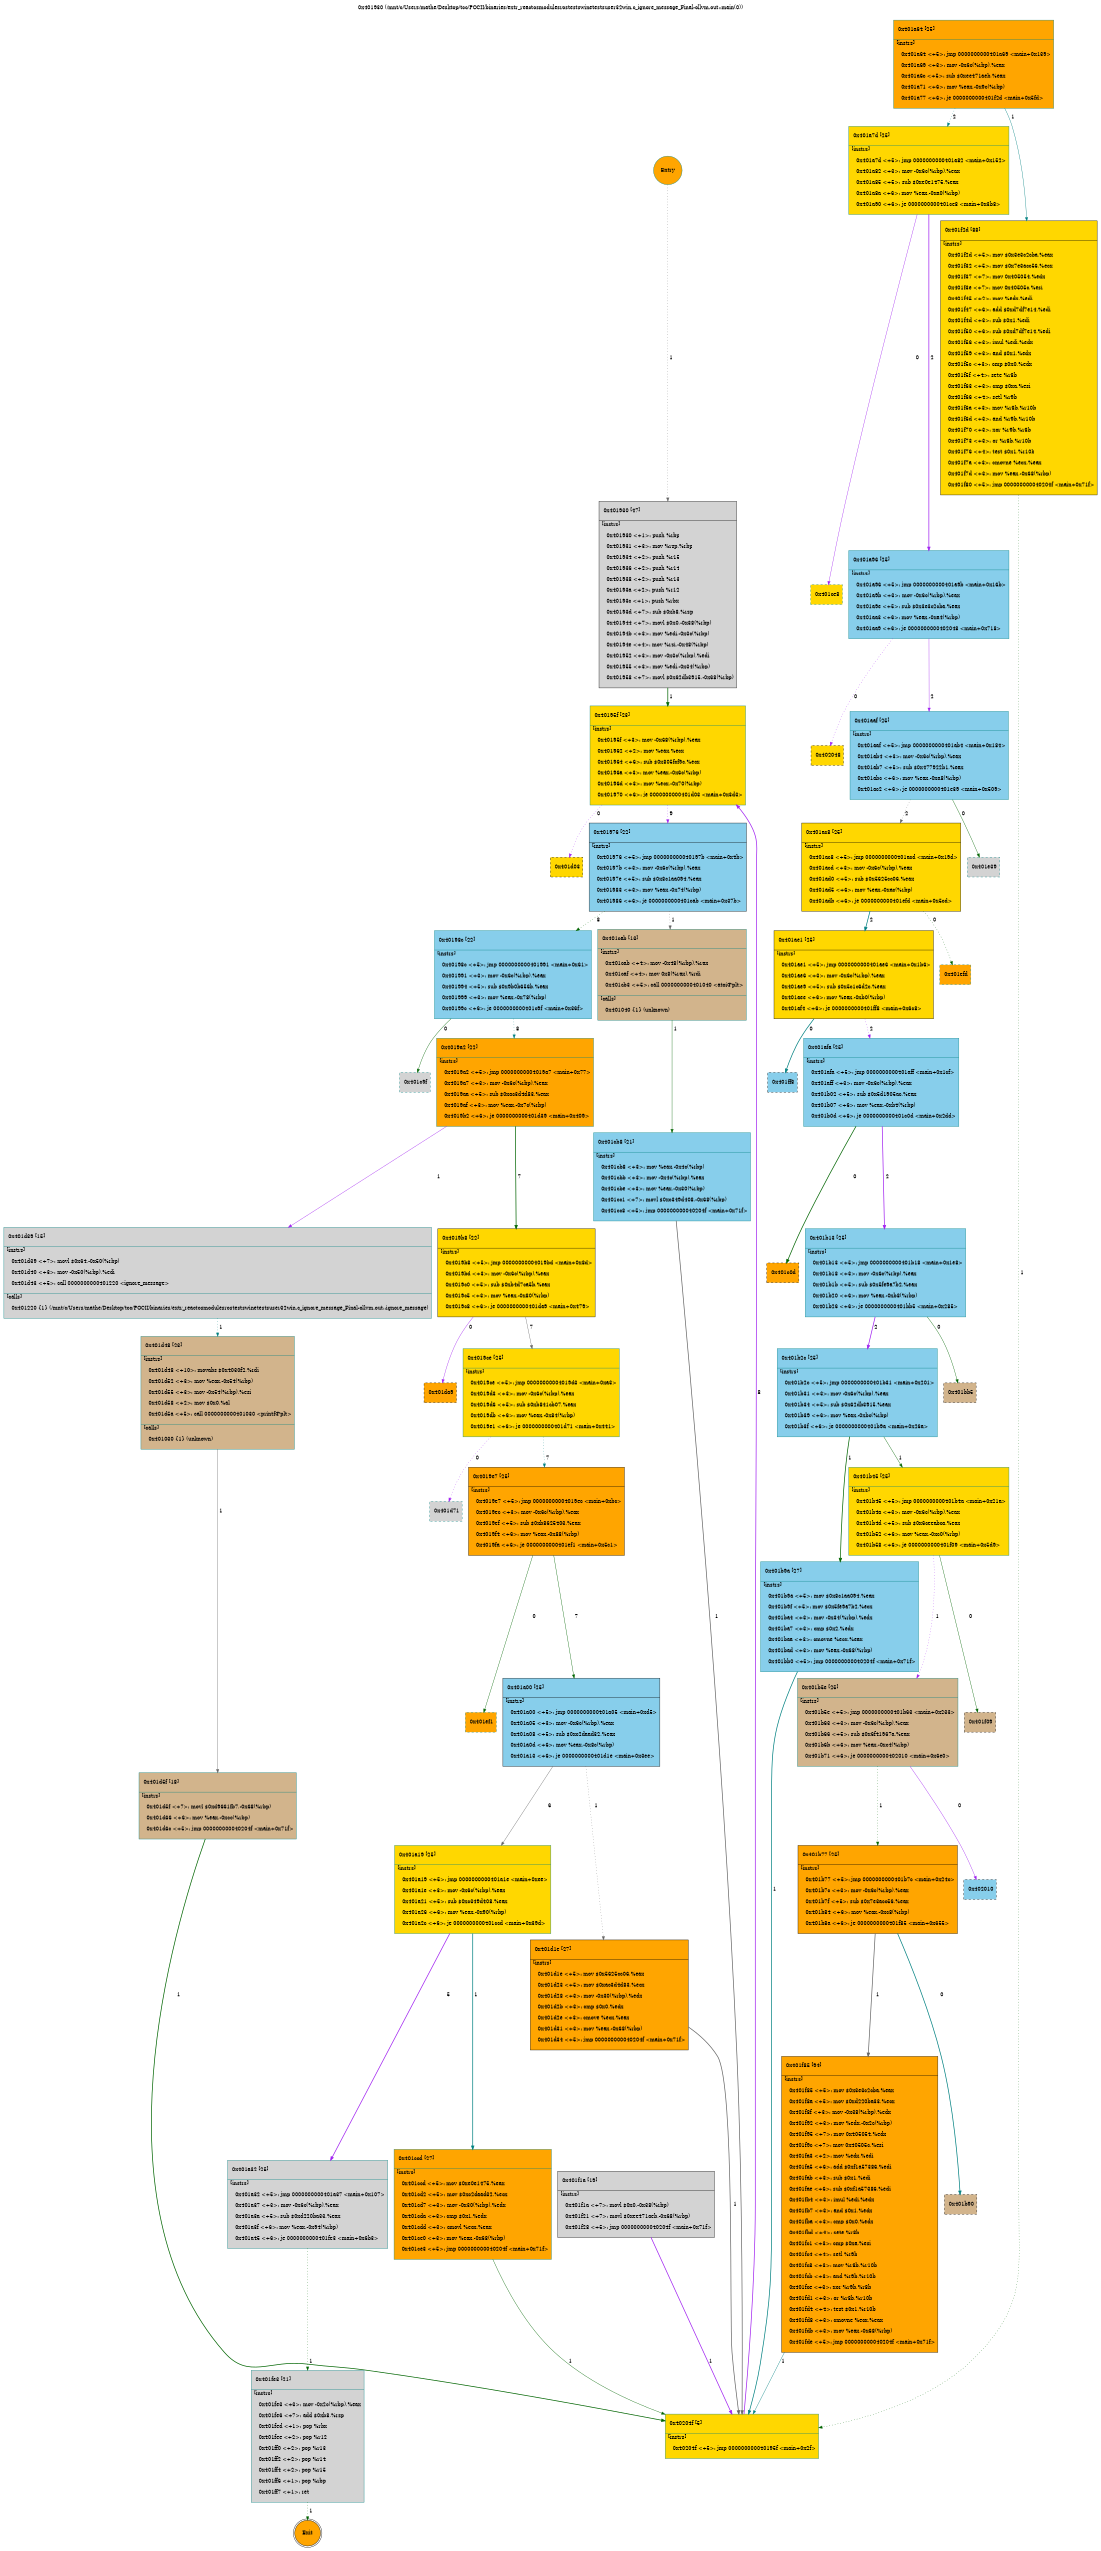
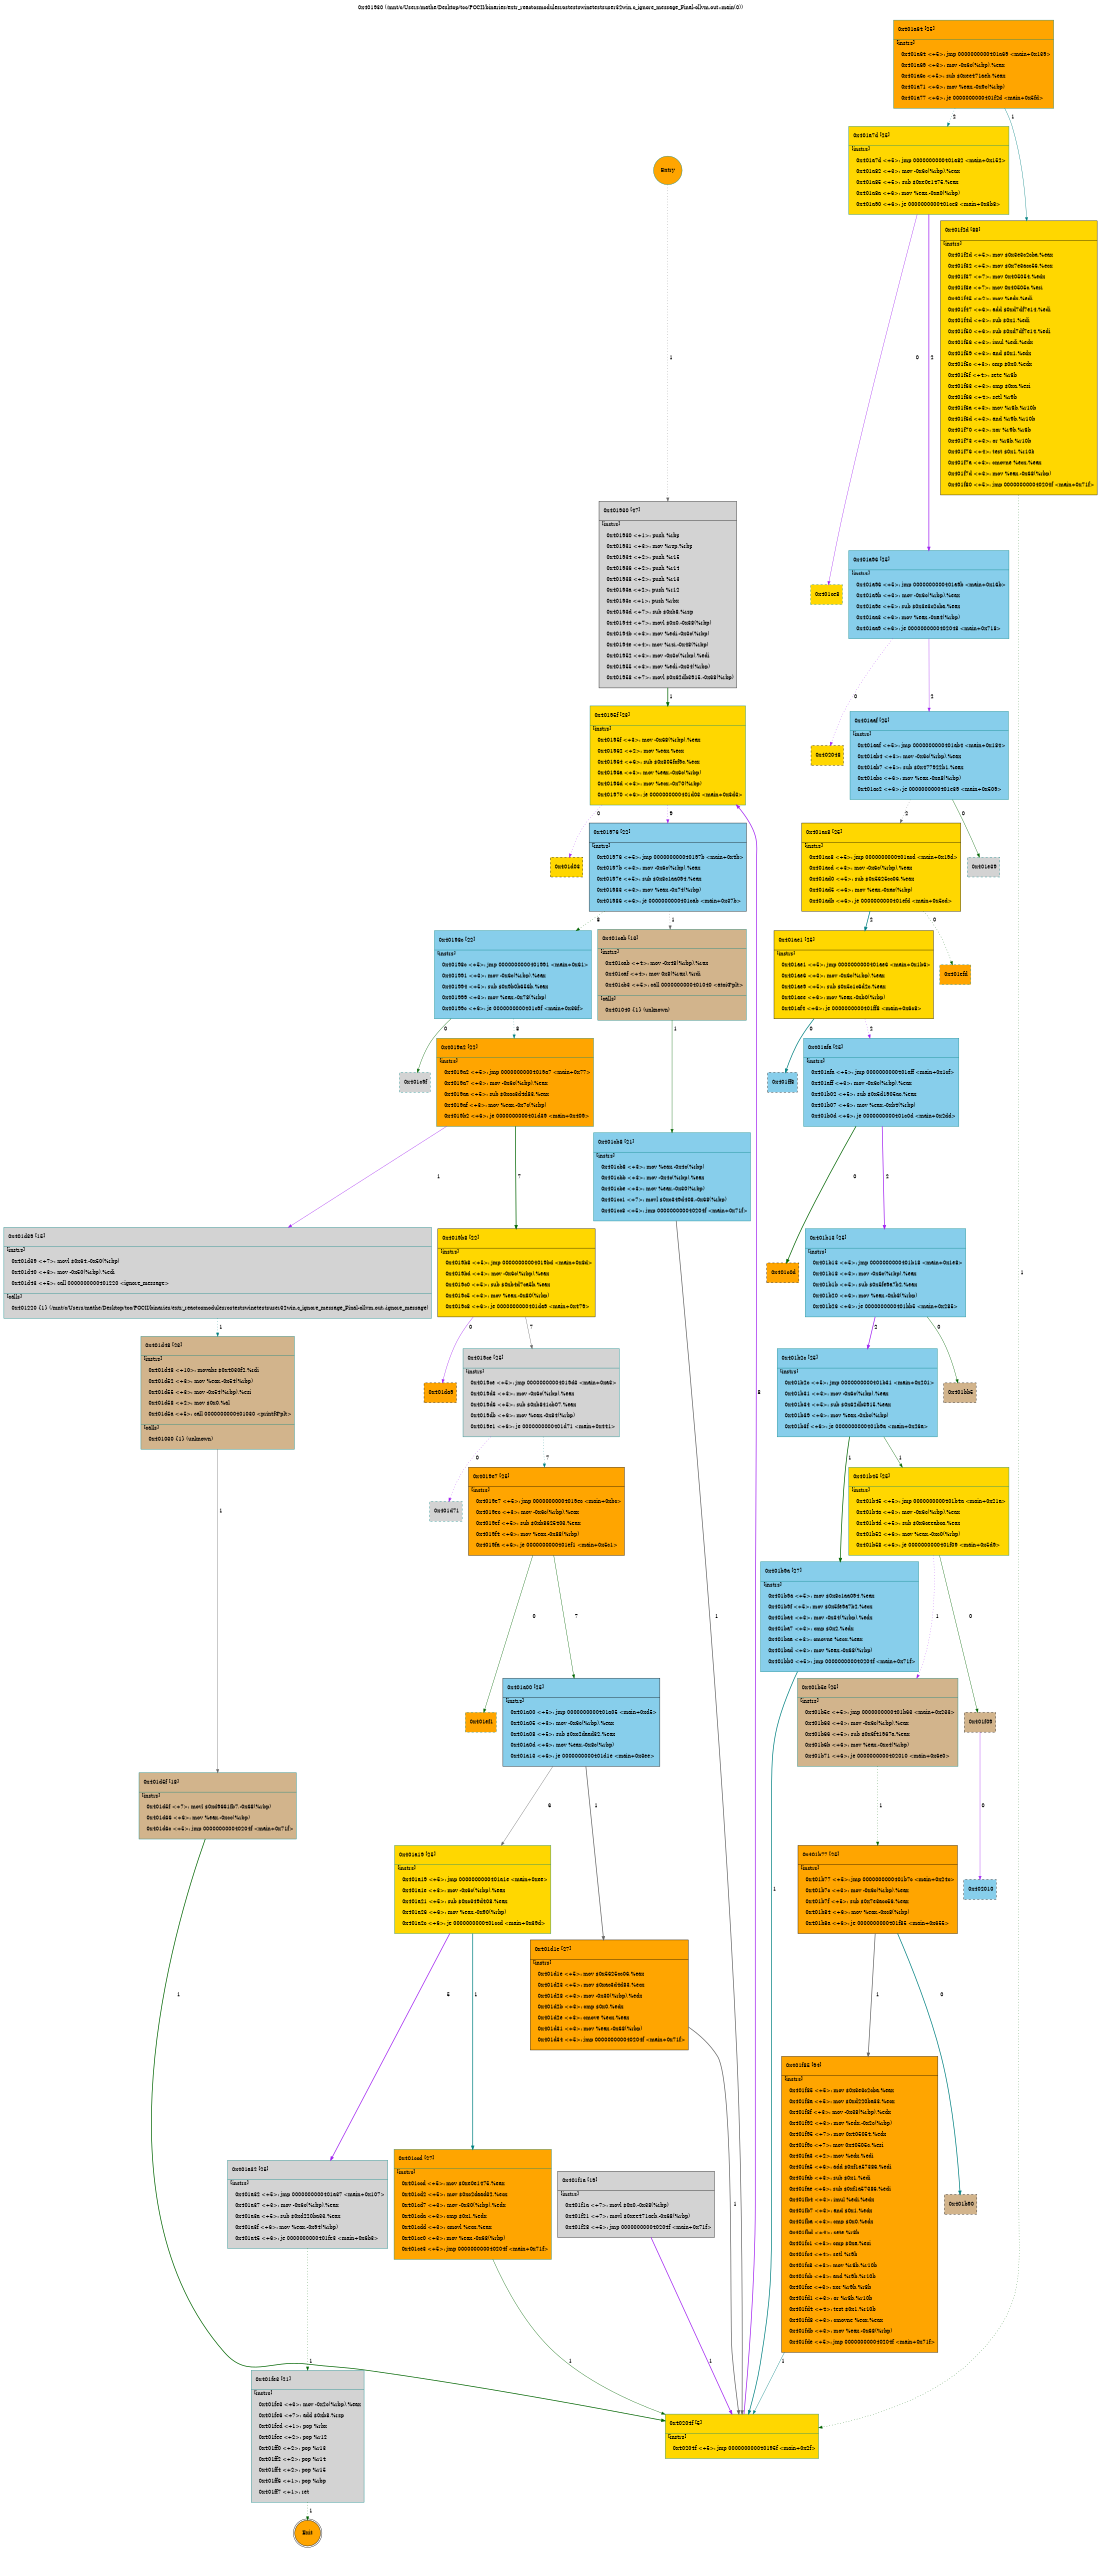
(541, 1393) -> (541, 1393)
(945, 1820) -> (980, 1804)
(595, 1851) -> (595, 1851)
